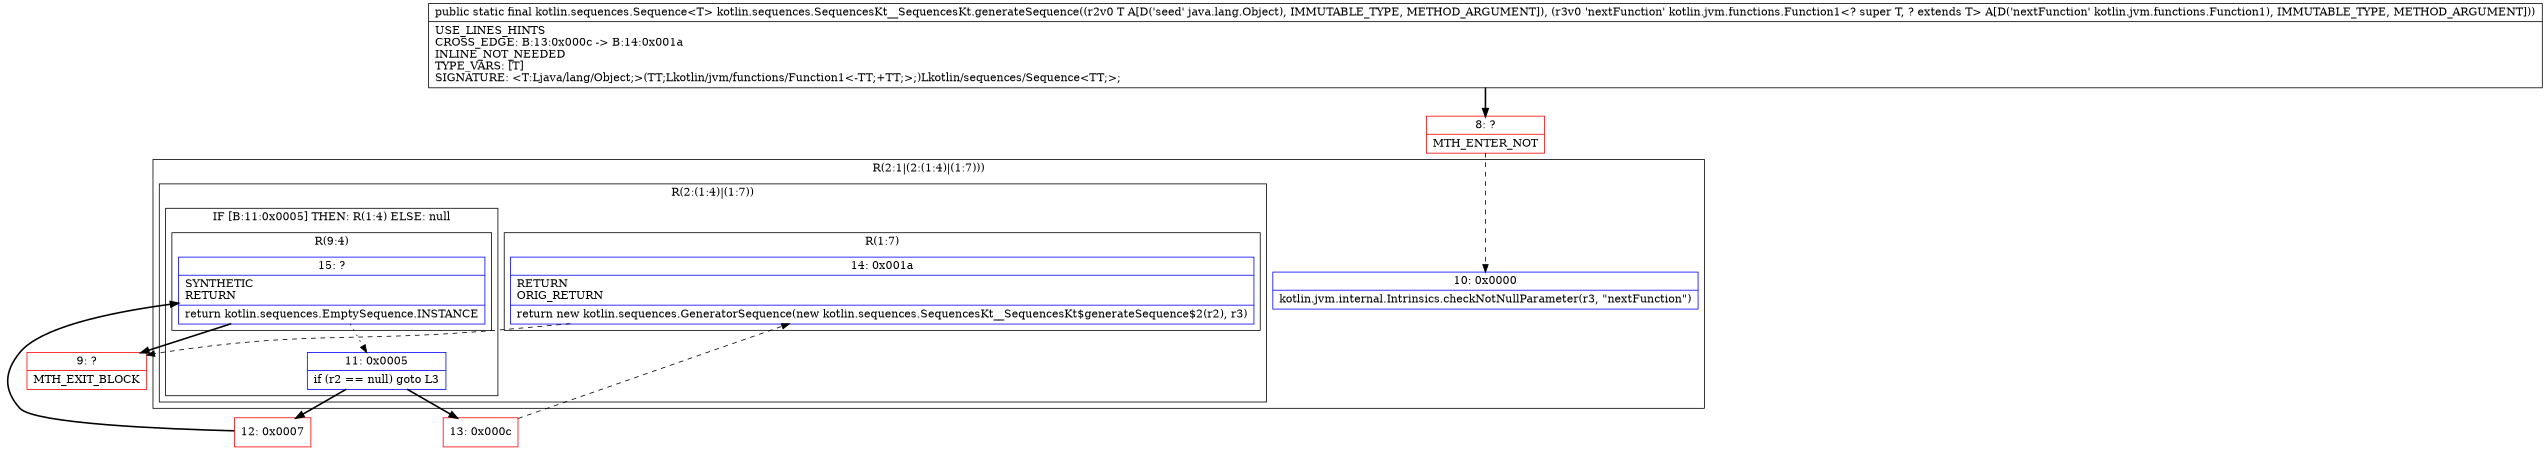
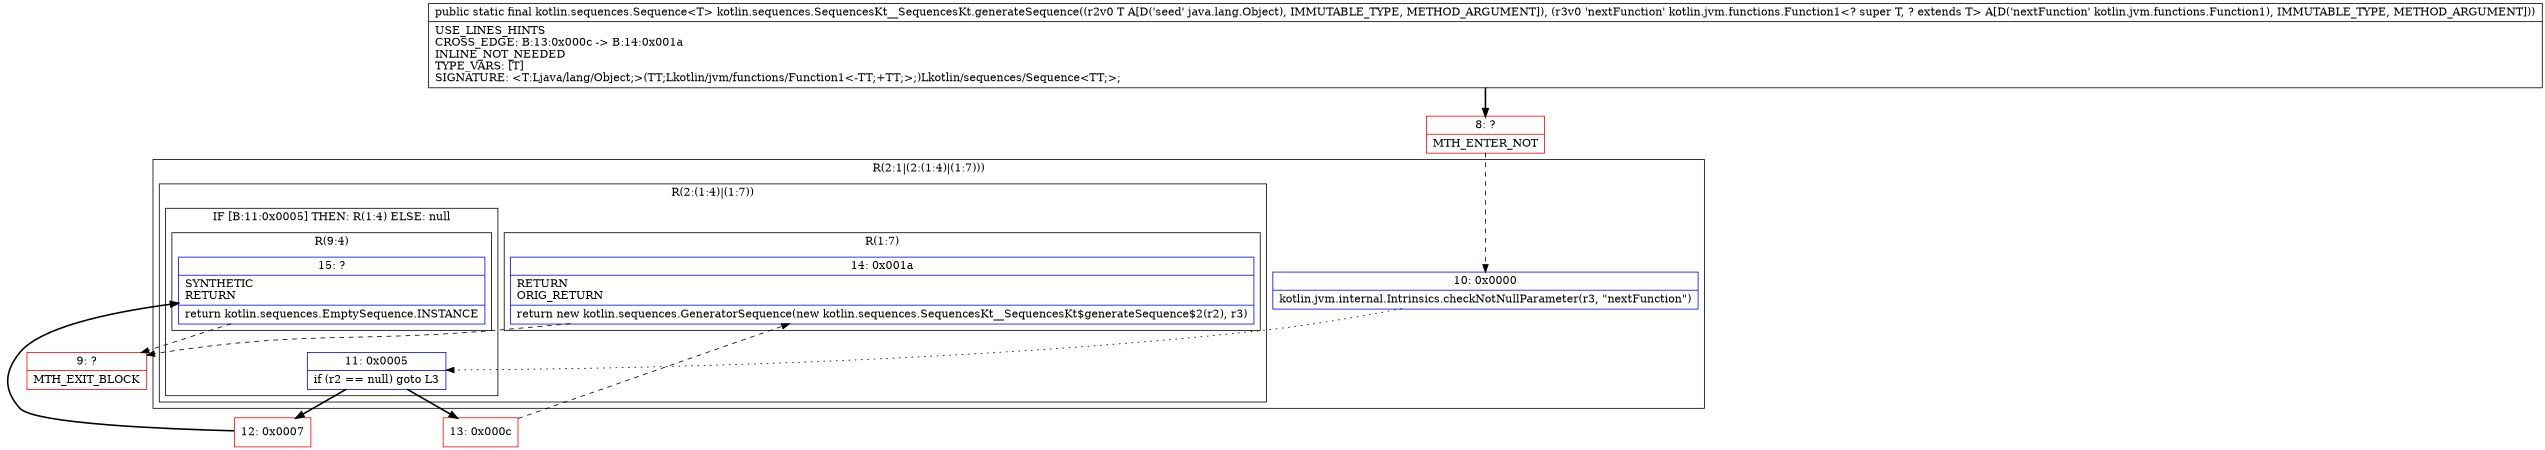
(357, 335) -> (929, 356)
(190, 337) -> (190, 337)
